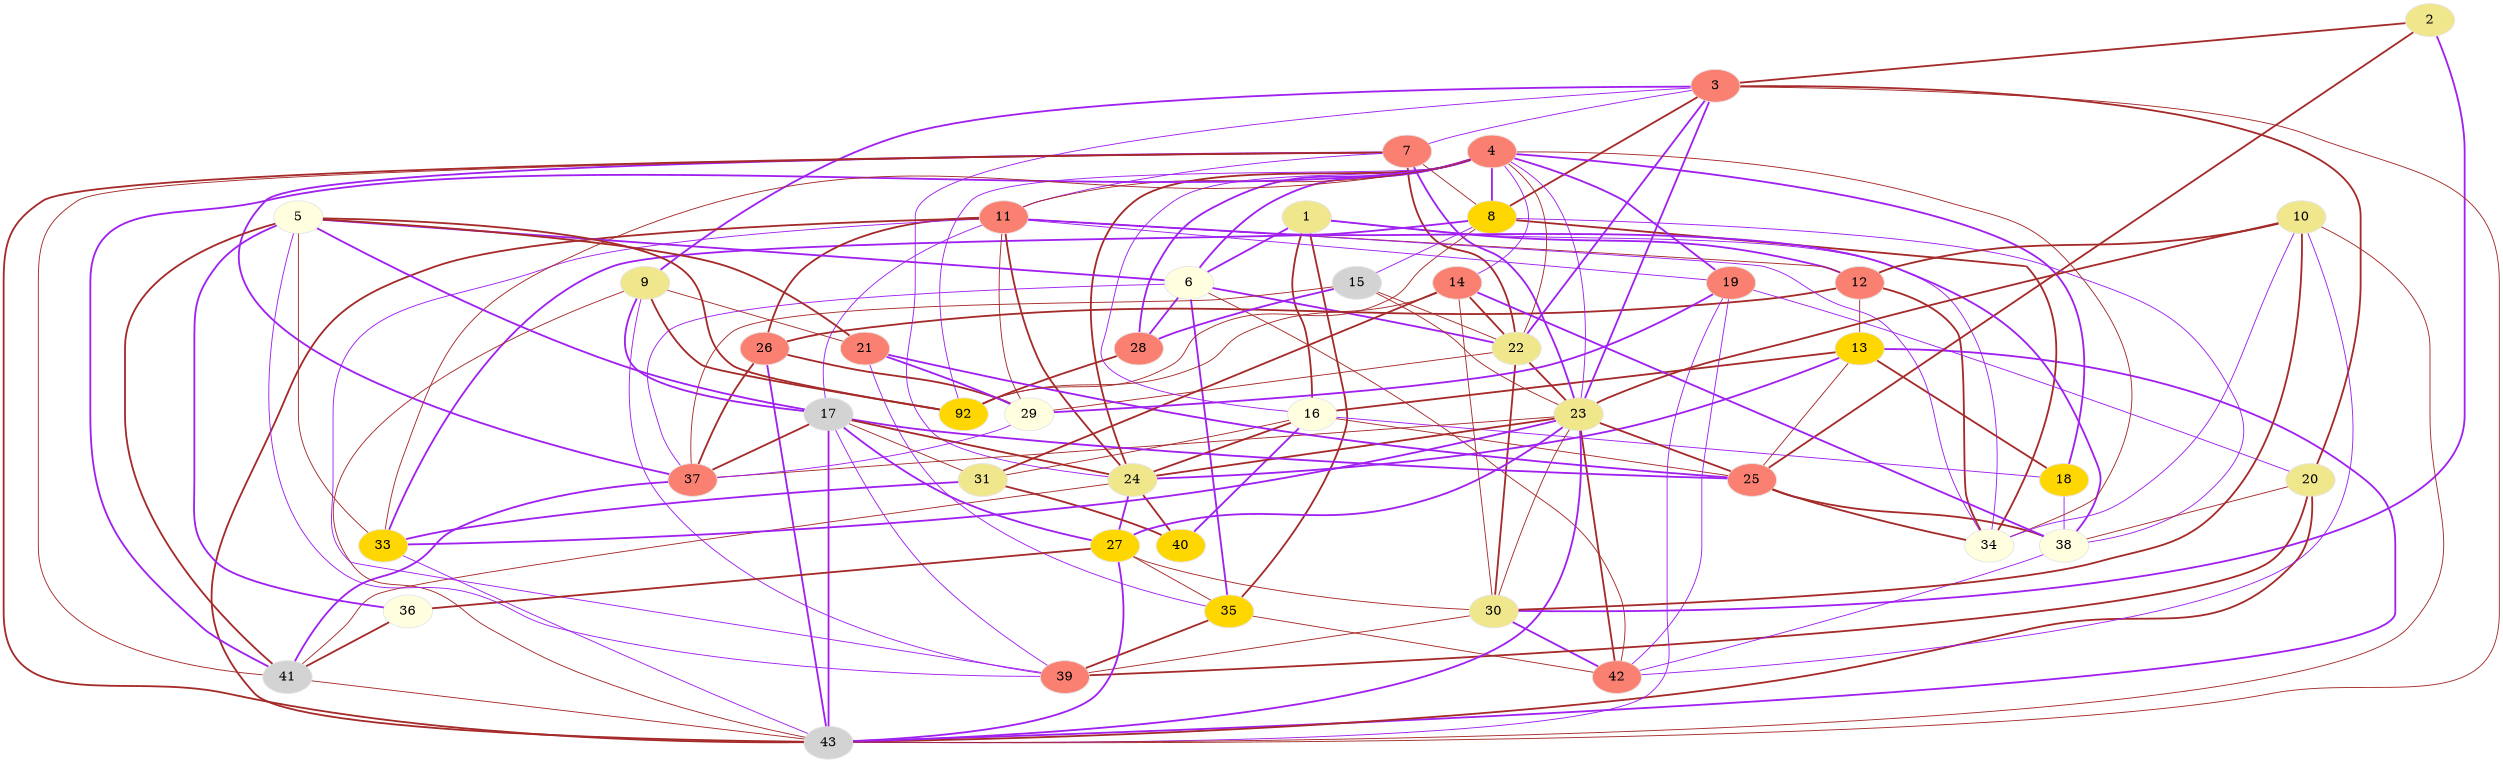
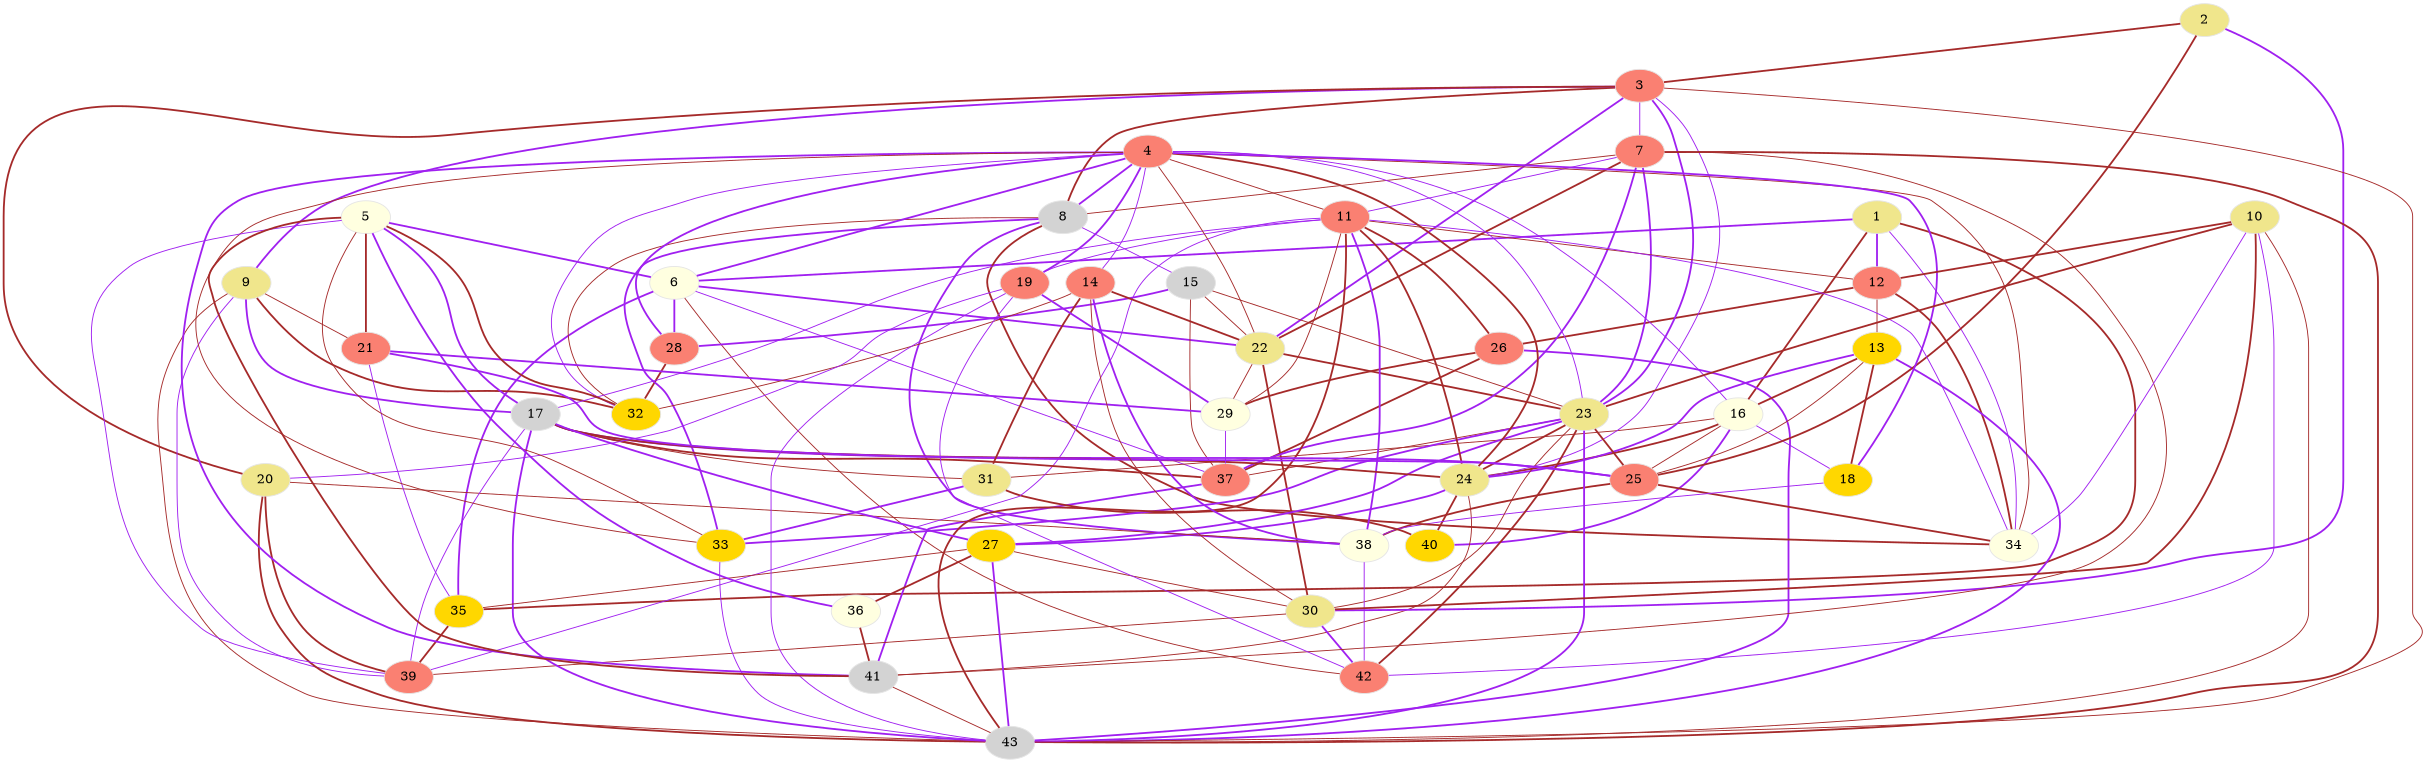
(1492, 217) -> (1063, 217)
(2020, 259) -> (934, 471)
(964, 414) -> (636, 414)
(1423, 644) -> none
